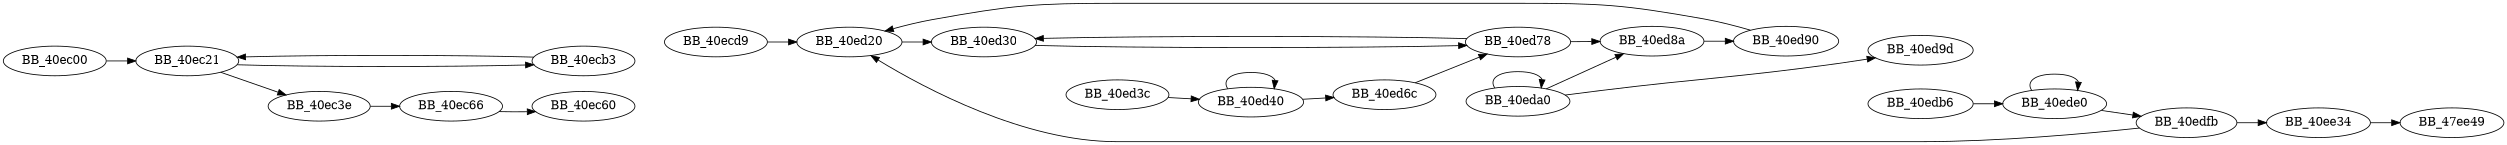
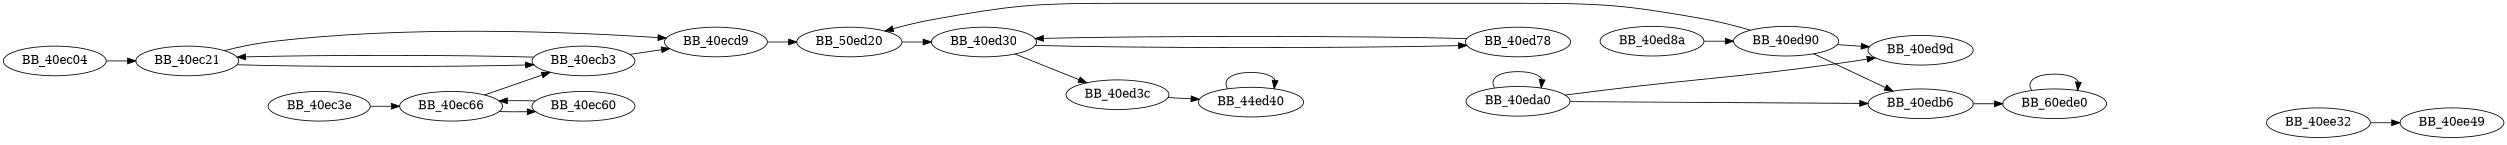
(849, 42) -> (849, 42)
(1581, 42) -> none
none -> (1849, 45)
none -> (646, 52)
(55, 61) -> (55, 61)
none -> (1047, 67)
none -> (1850, 71)
(1581, 73) -> (1715, 103)
(249, 82) -> (441, 32)
none -> (513, 85)
(1384, 95) -> none
none -> (522, 101)
(1251, 102) -> (1251, 102)
(2055, 104) -> (2055, 104)
(2187, 123) -> none
(2318, 123) -> (2318, 123)
(2452, 123) -> (2452, 123)
